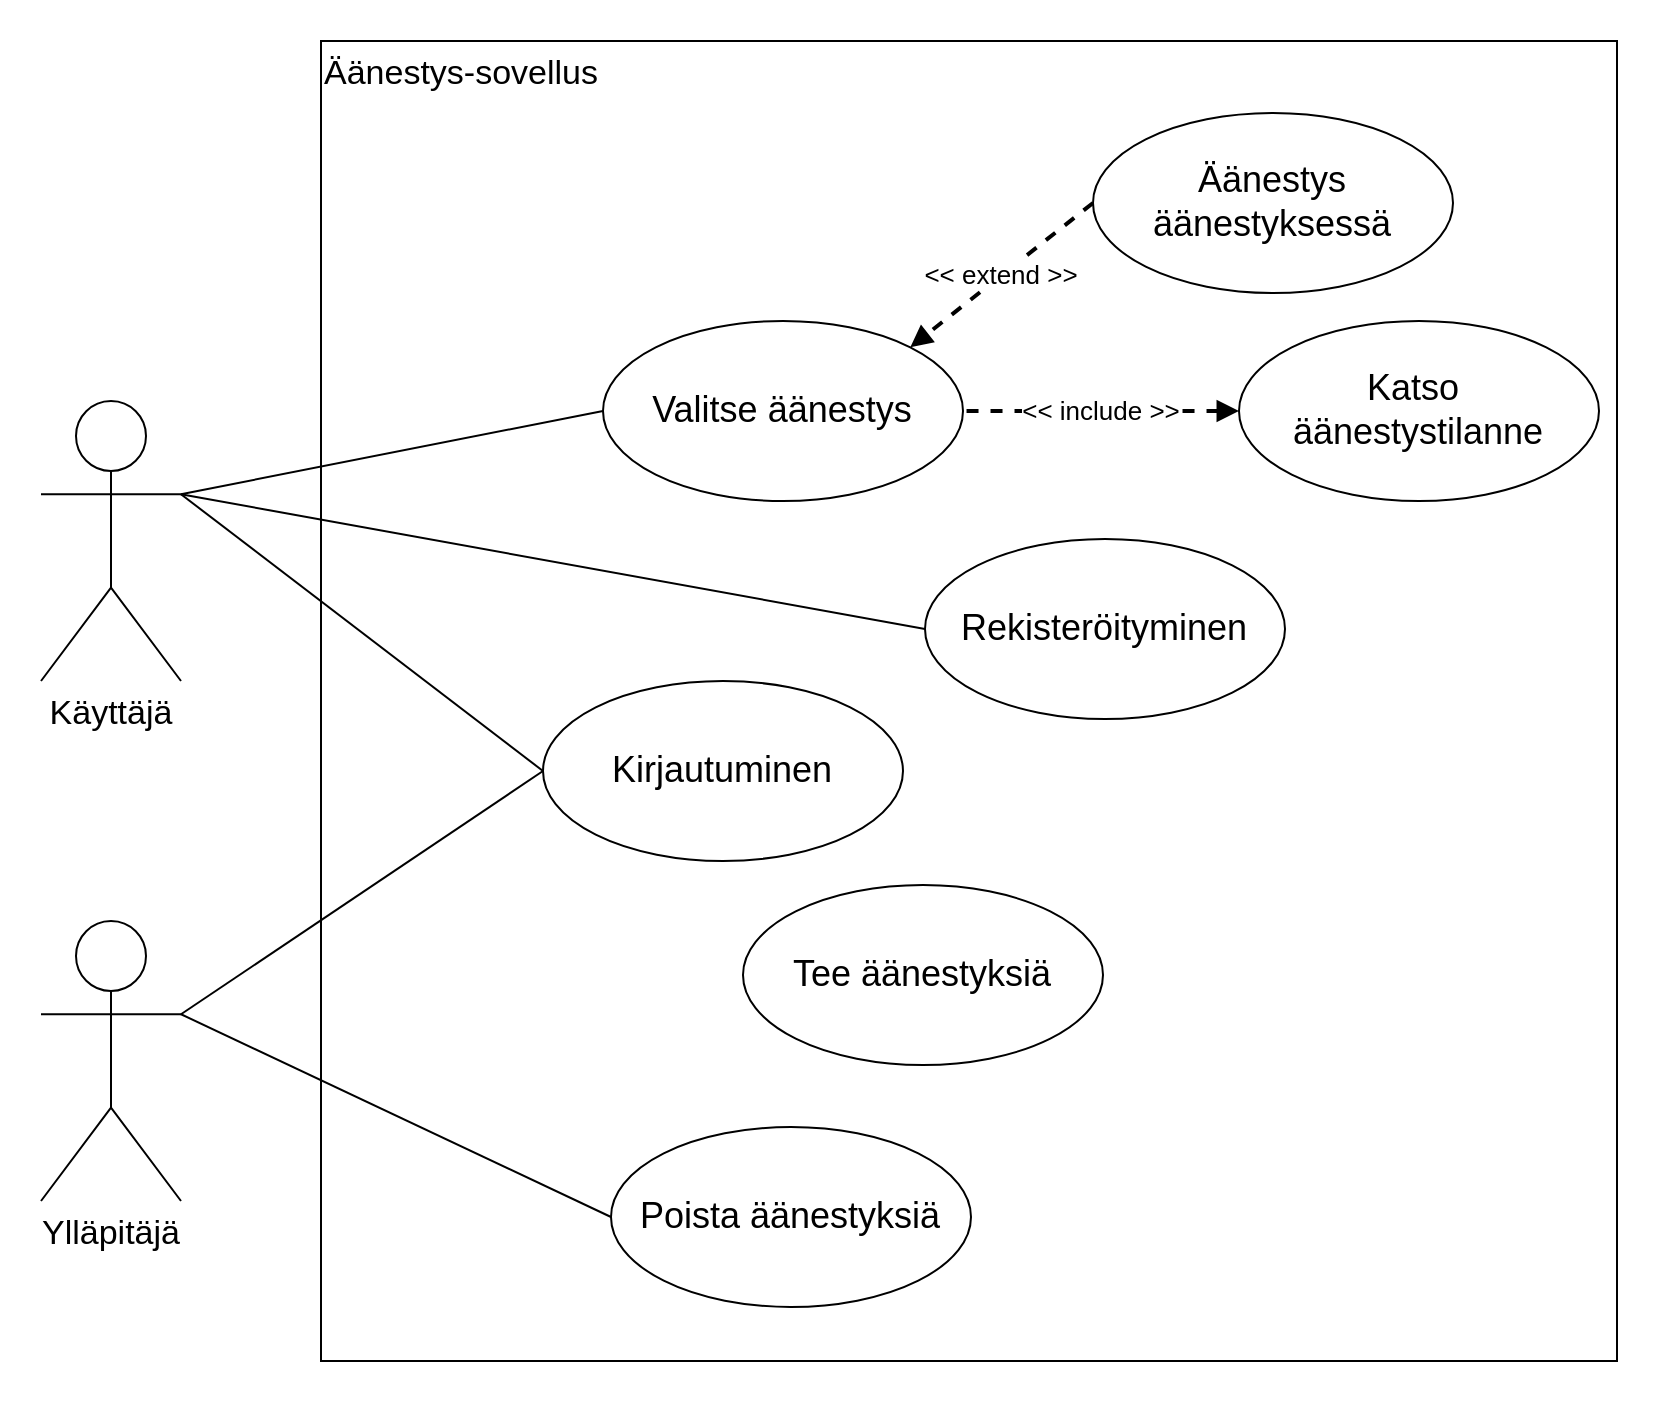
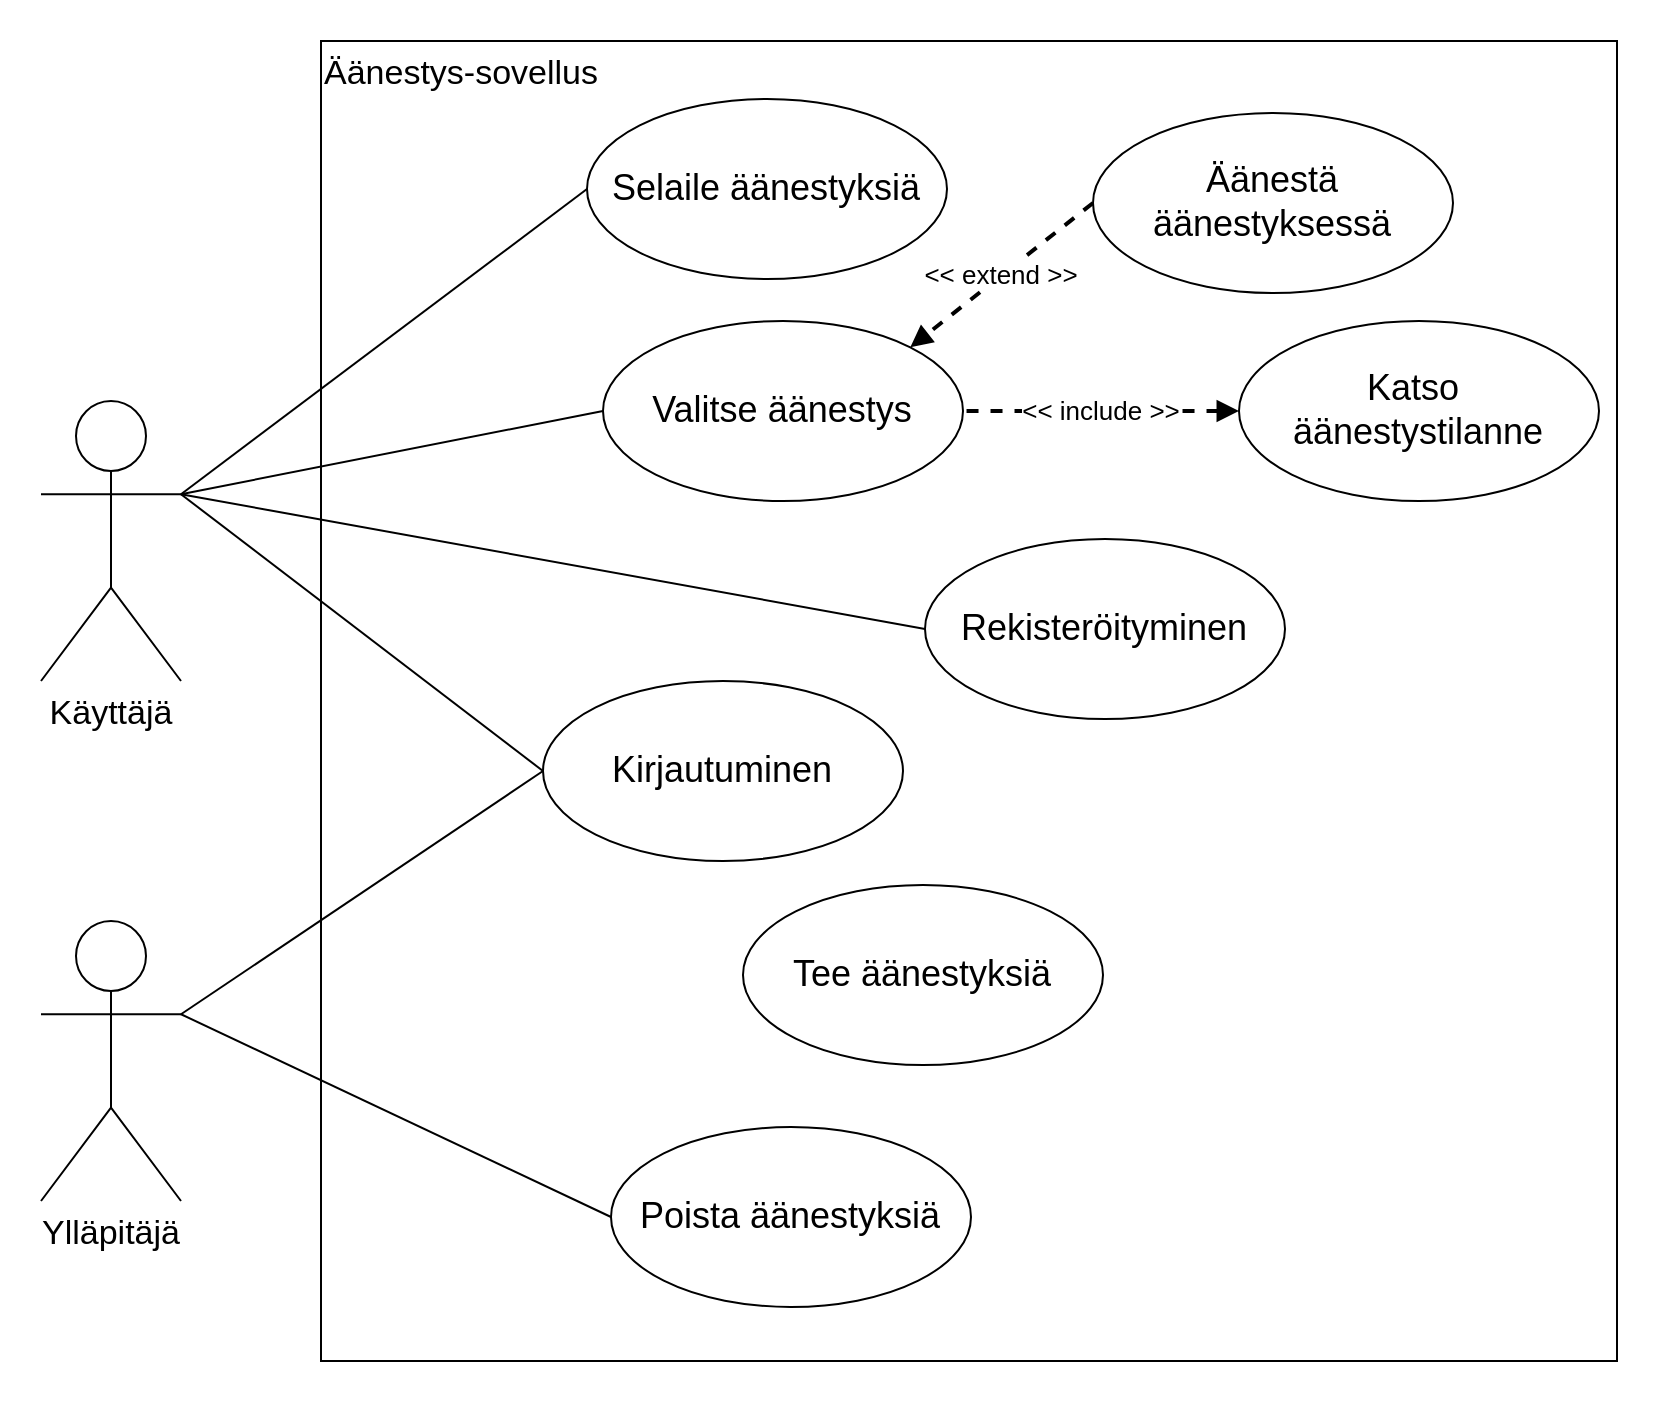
none -> (767, 189)
(1273, 203) -> (1273, 203)
none -> (388, 339)
